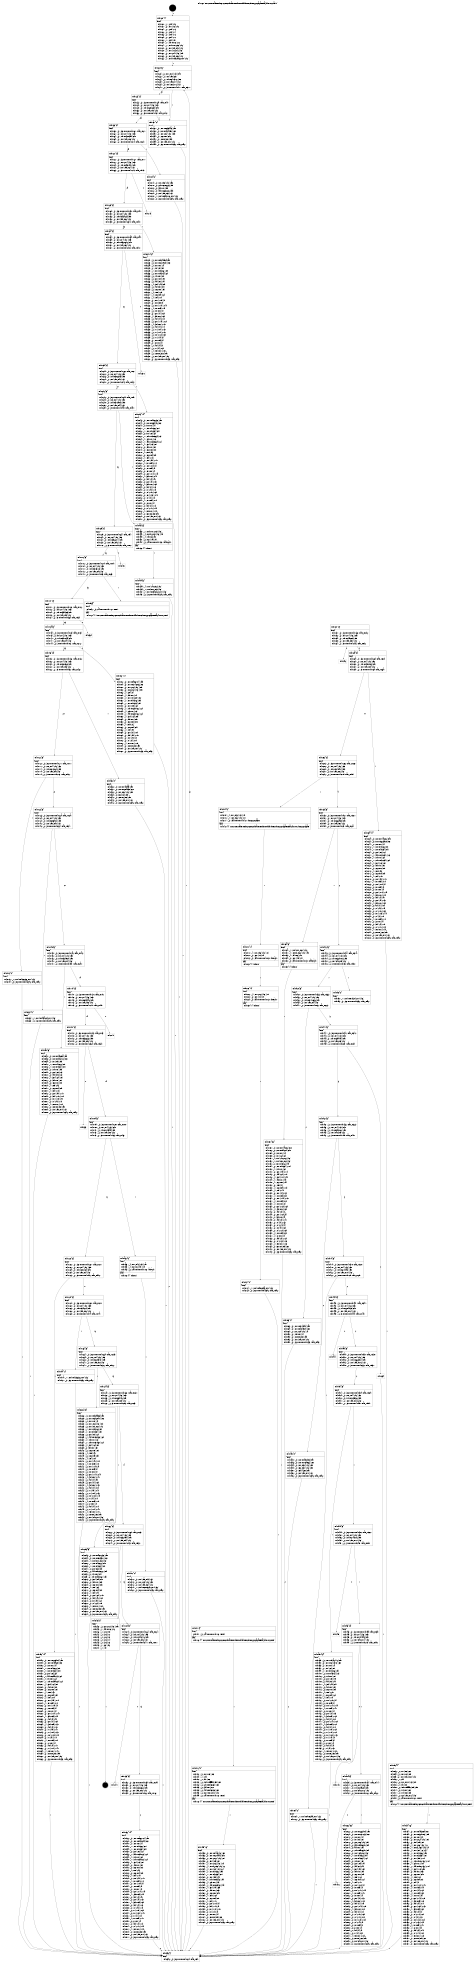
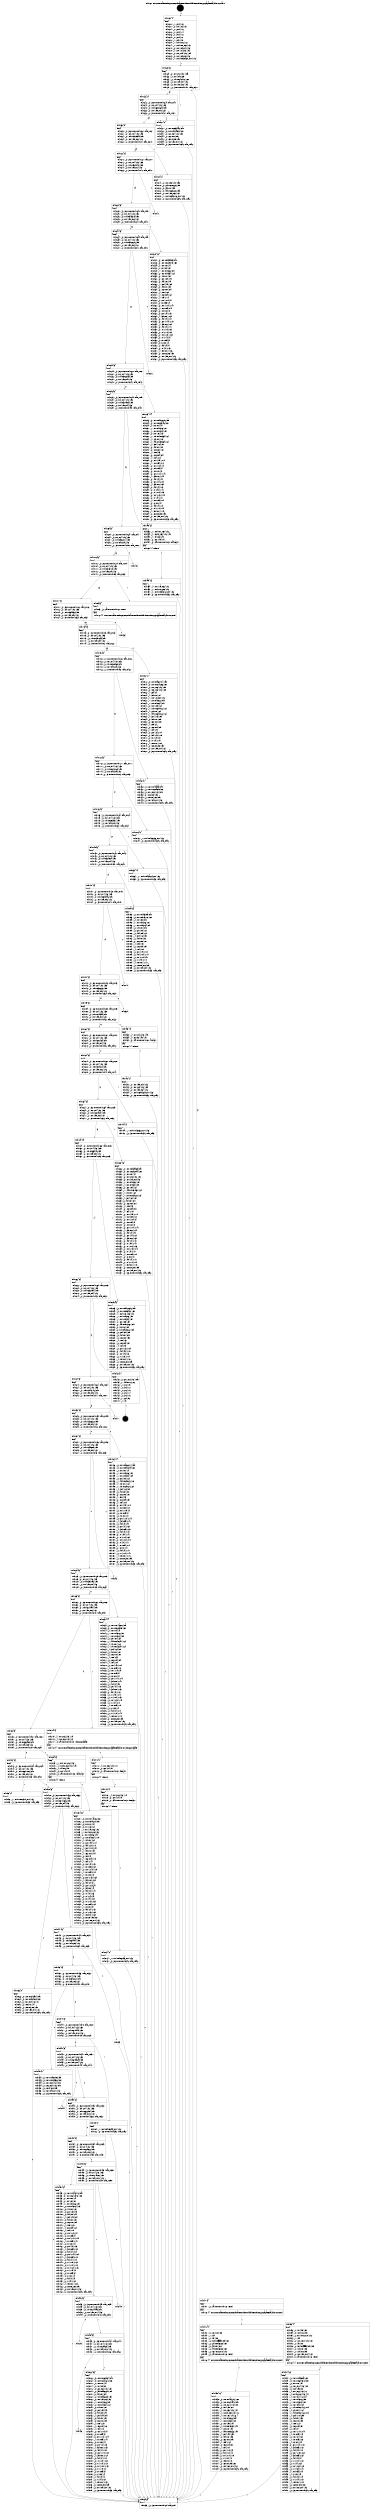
none -> (90, 1431)
(55, 1707) -> none
